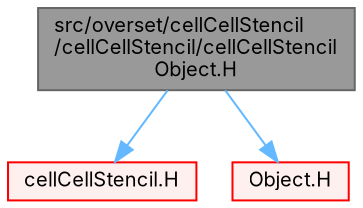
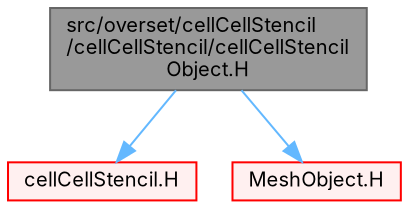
(291, 181) -> (317, 181)
